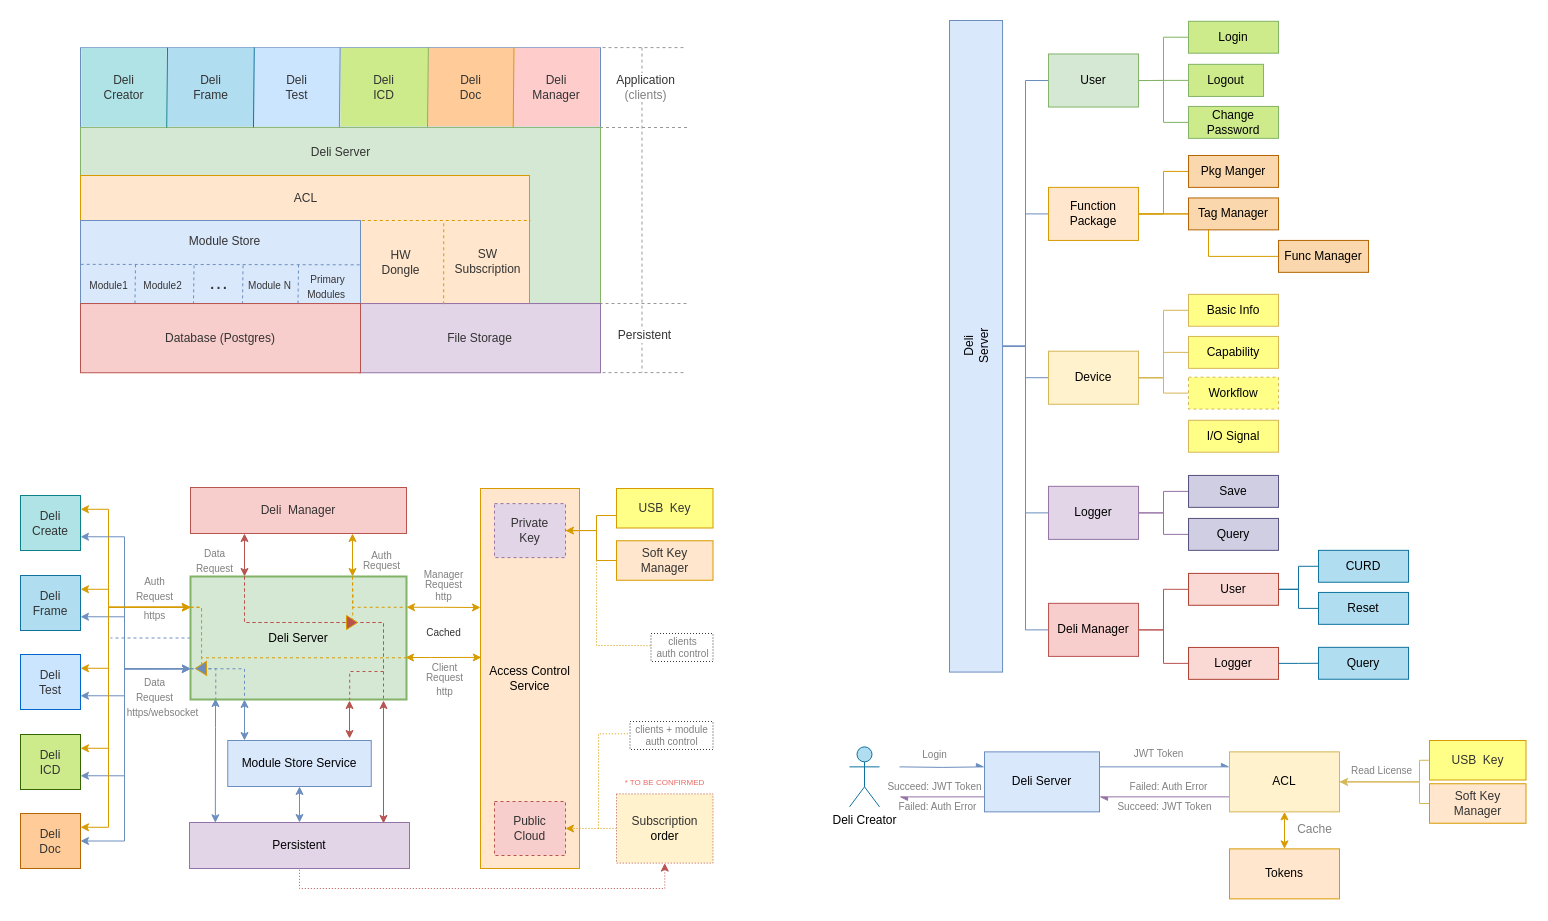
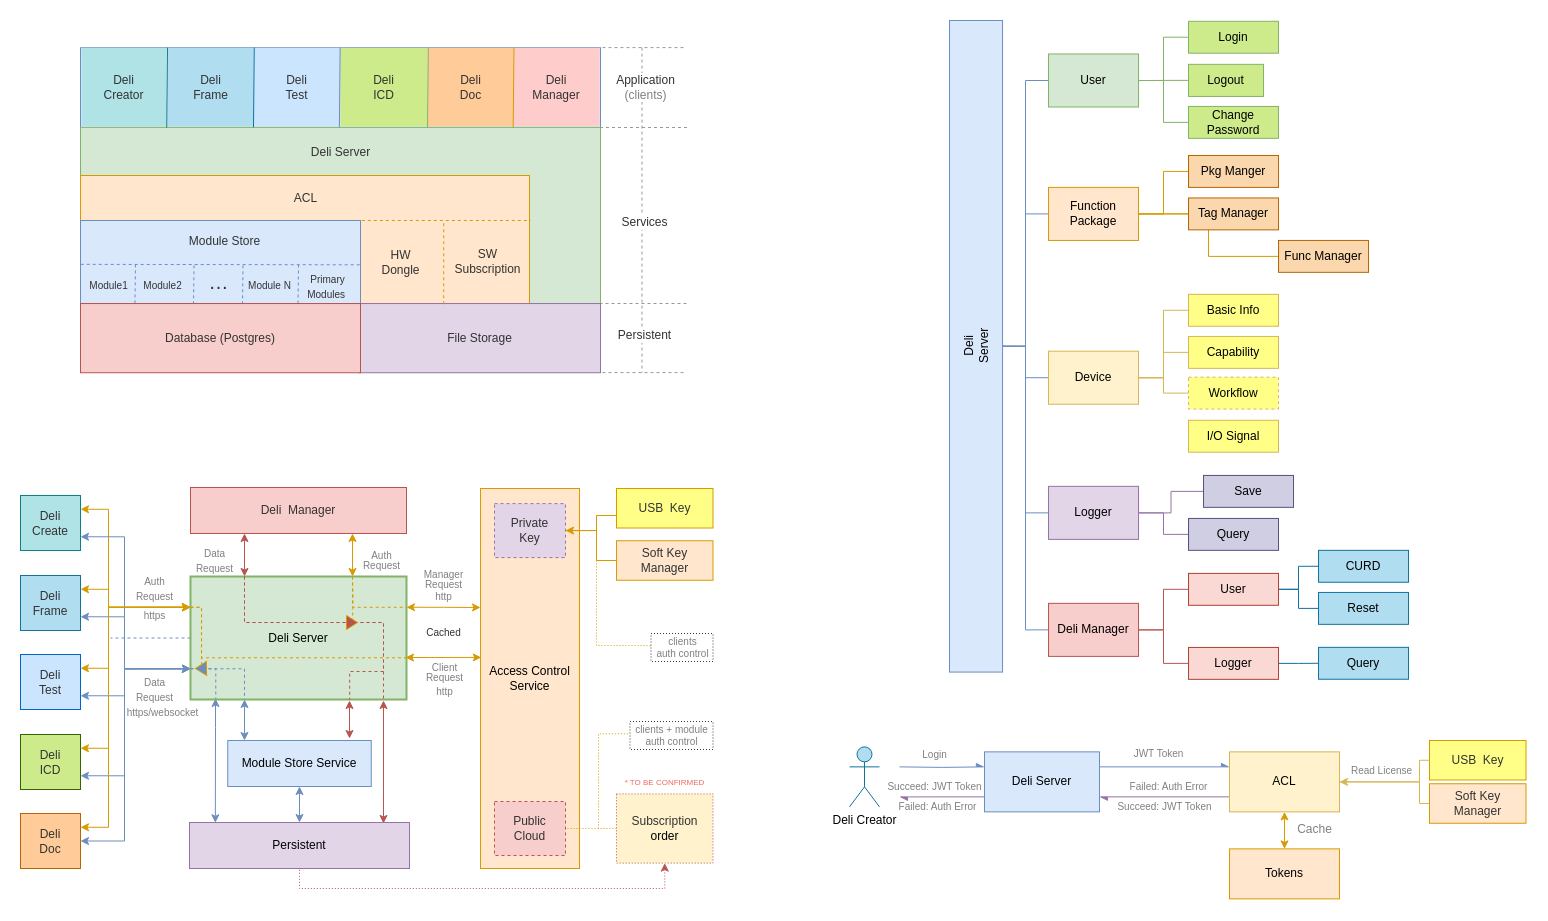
none -> (645, 223)
(1234, 491) -> (1249, 491)
(573, 829) -> (571, 829)
